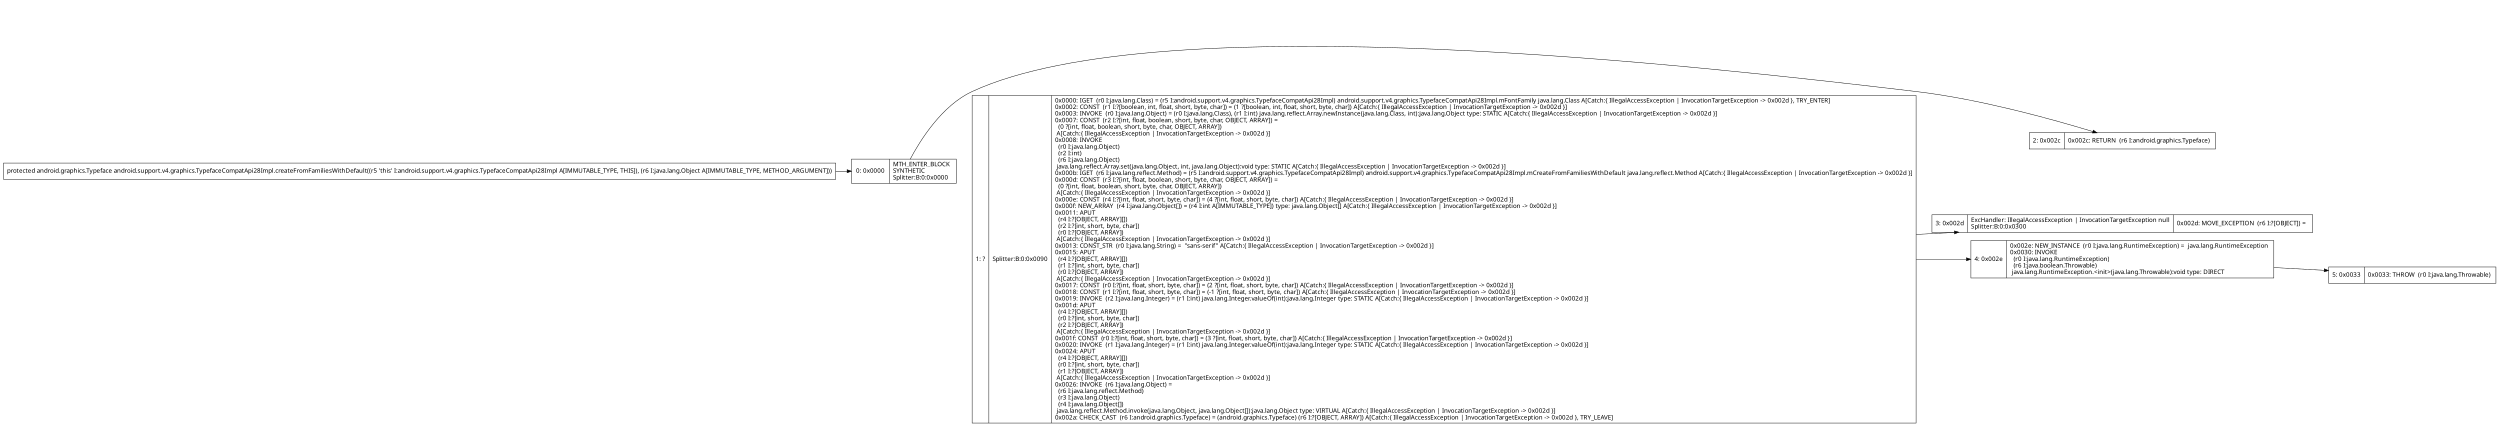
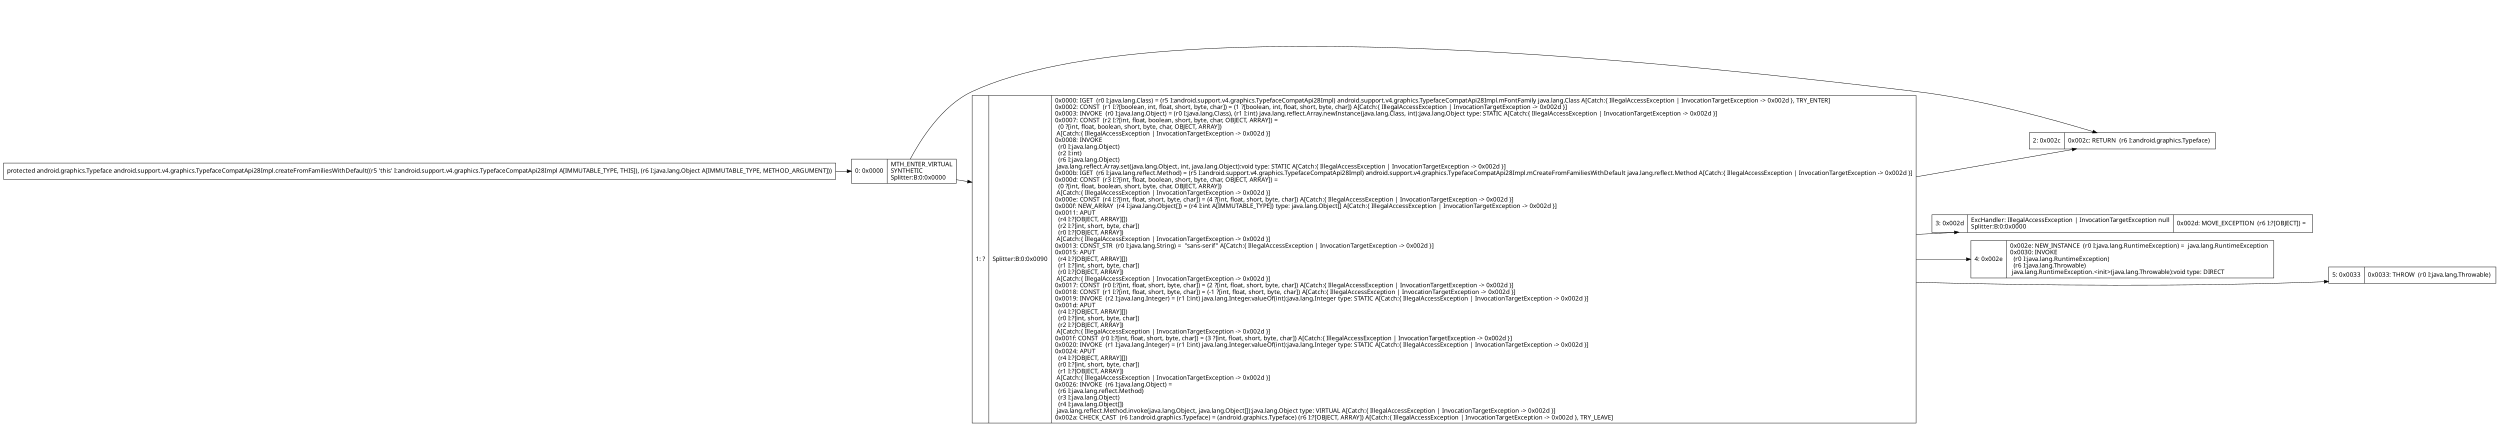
none -> (1994, 163)
(922, 164) -> (922, 164)
none -> (962, 181)
(1999, 227) -> (1999, 227)
(2054, 266) -> (2048, 266)
(2299, 269) -> (2120, 285)
